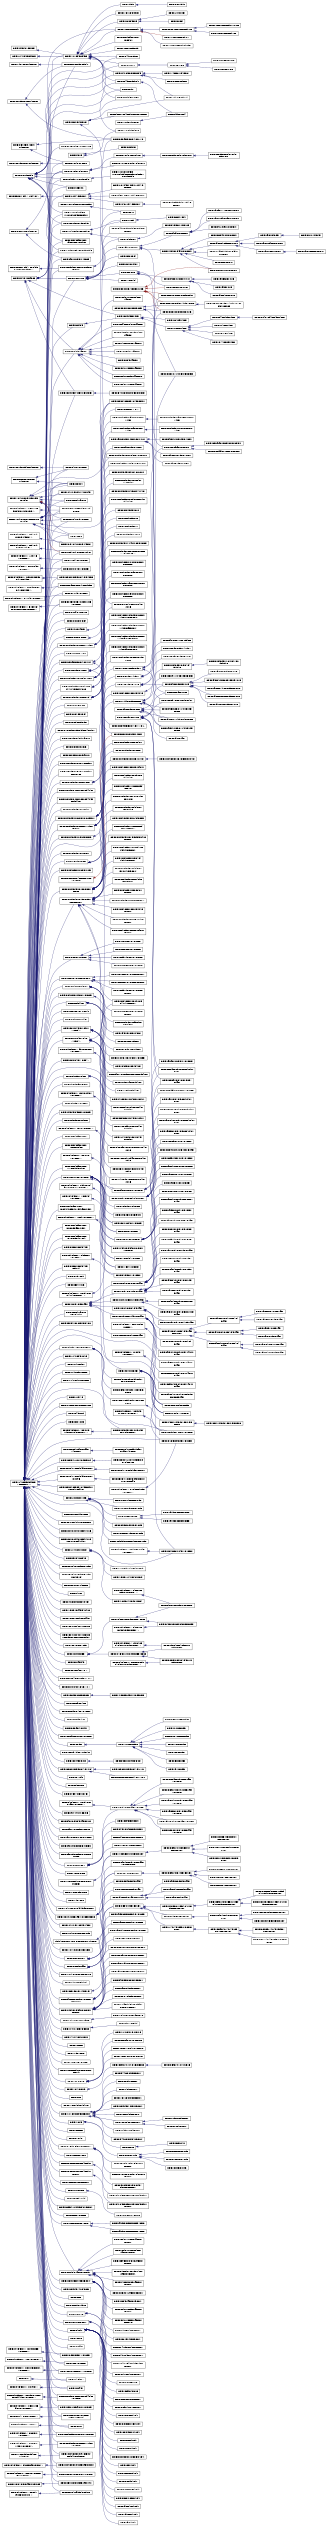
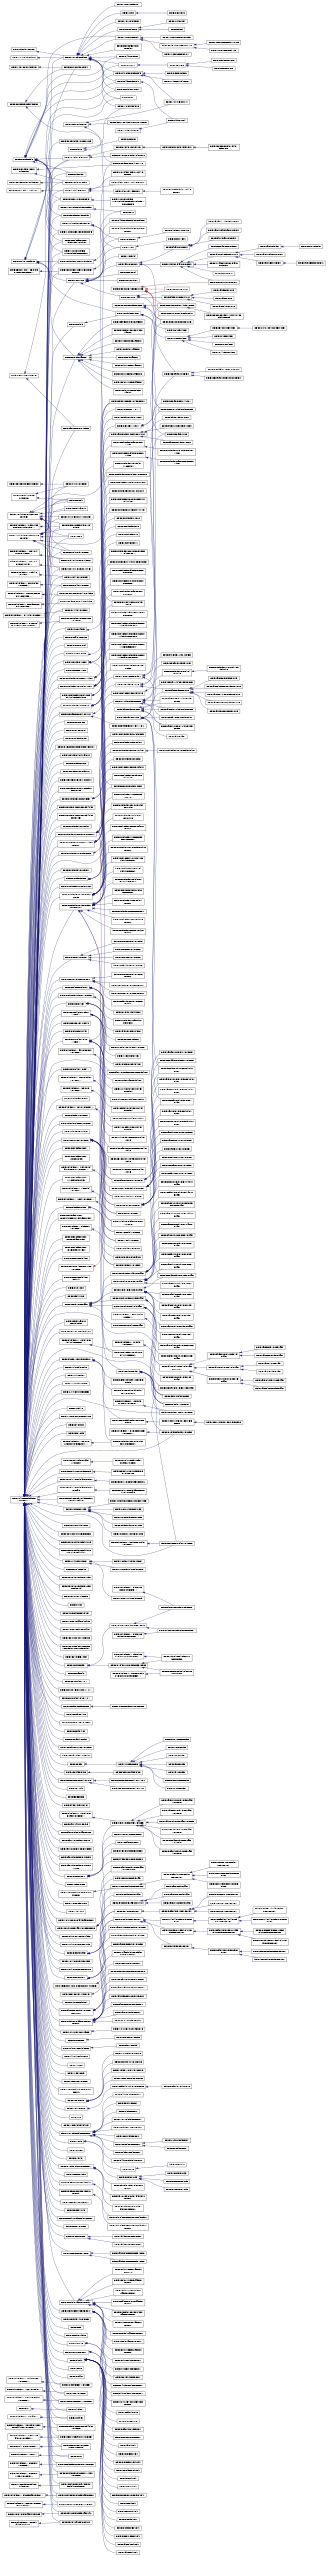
(177, 430) -> (177, 452)
(105, 1511) -> (30, 1875)
